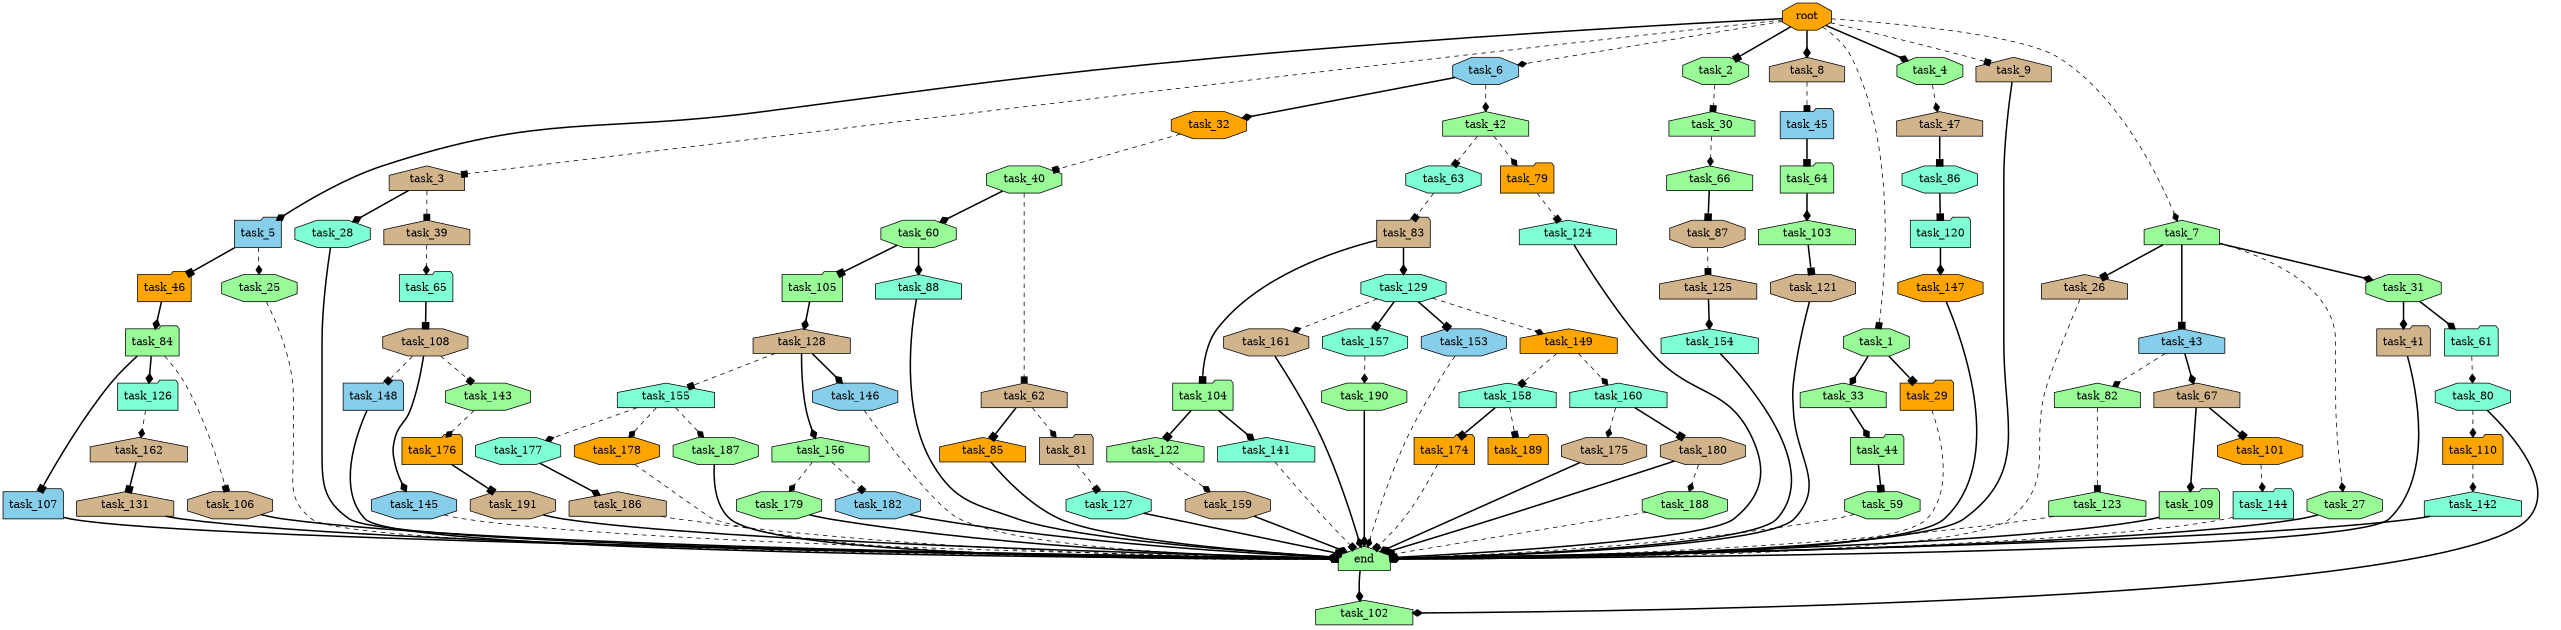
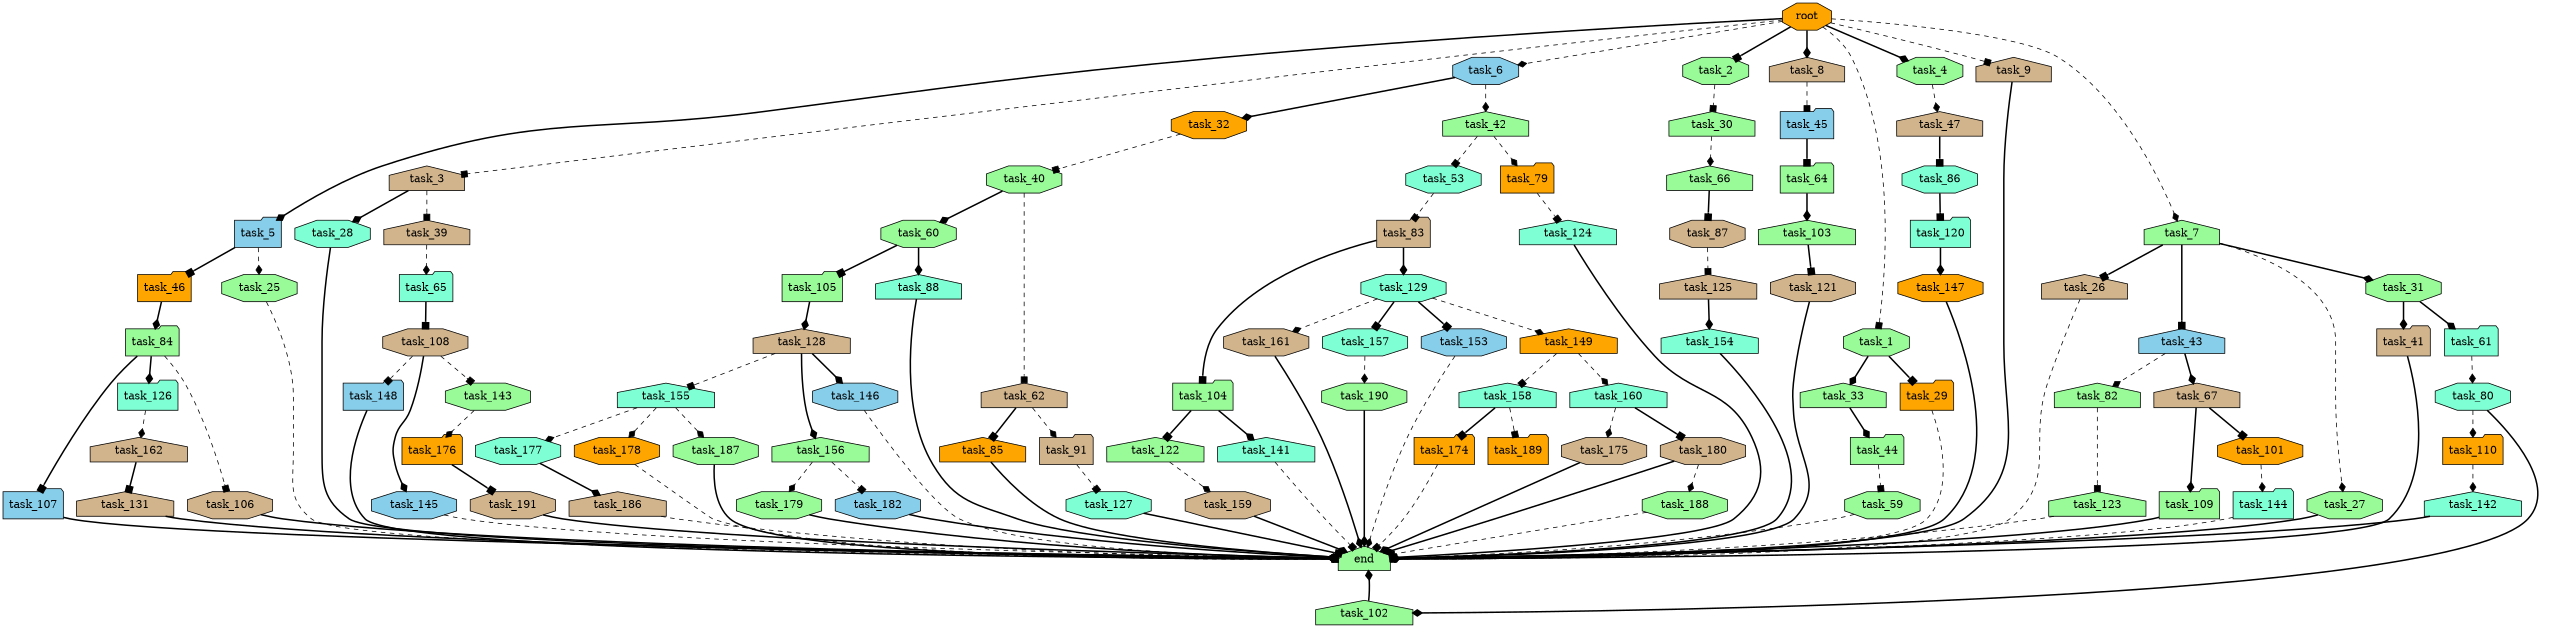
(1443, 179) -> (1443, 179)
(1066, 451) -> (1066, 451)
(1879, 474) -> (1879, 474)
(1359, 581) -> (1369, 590)
